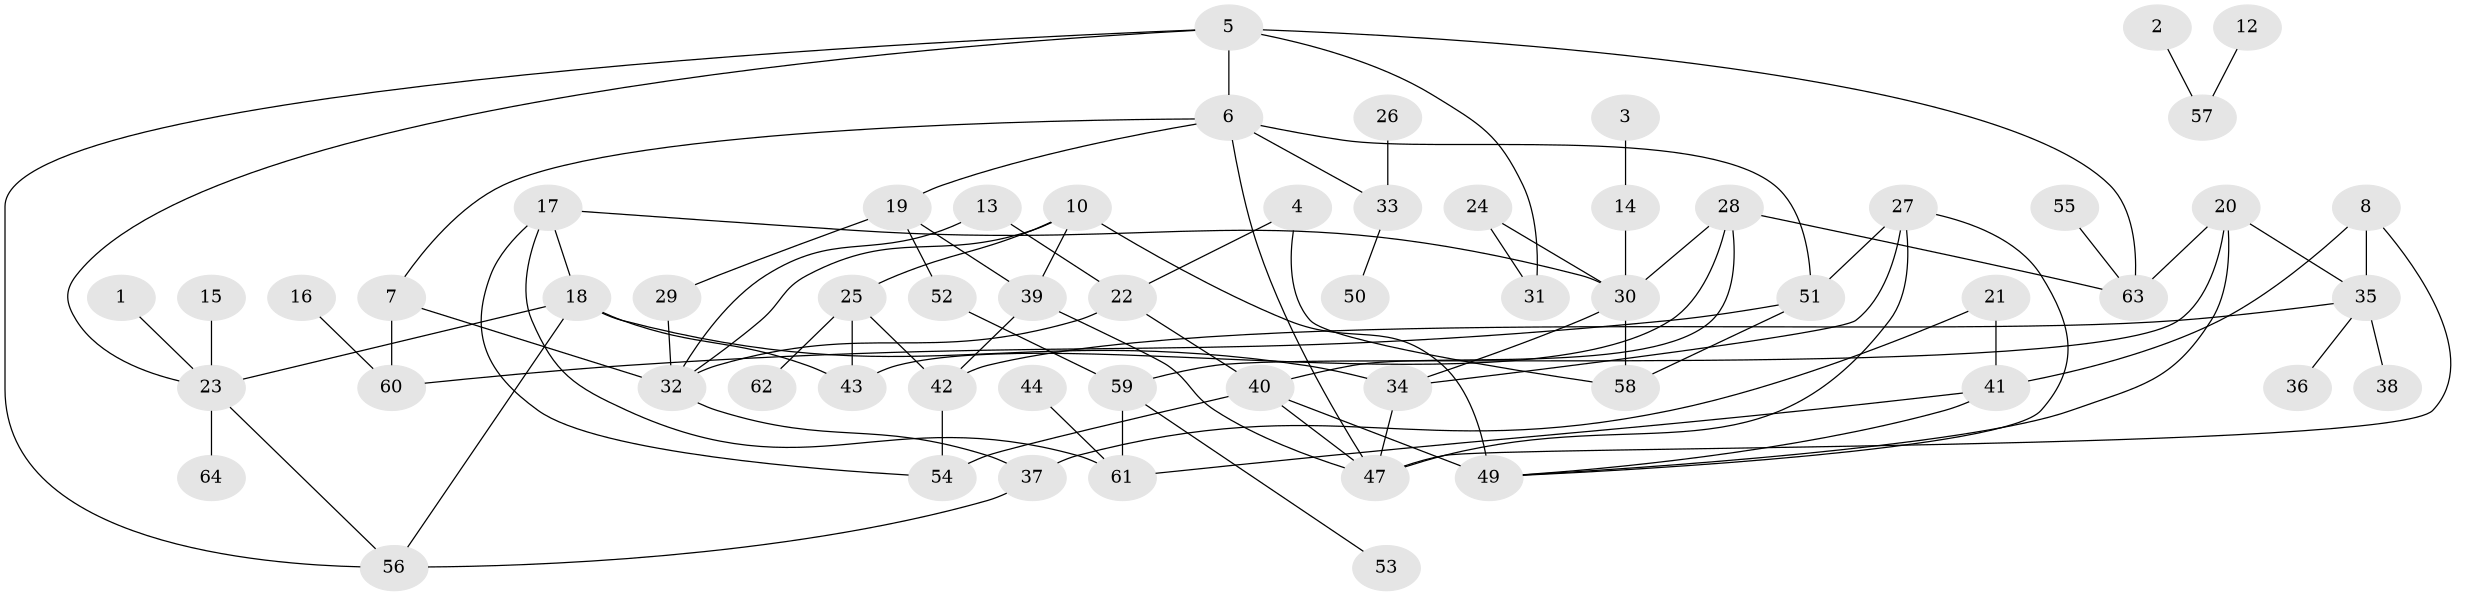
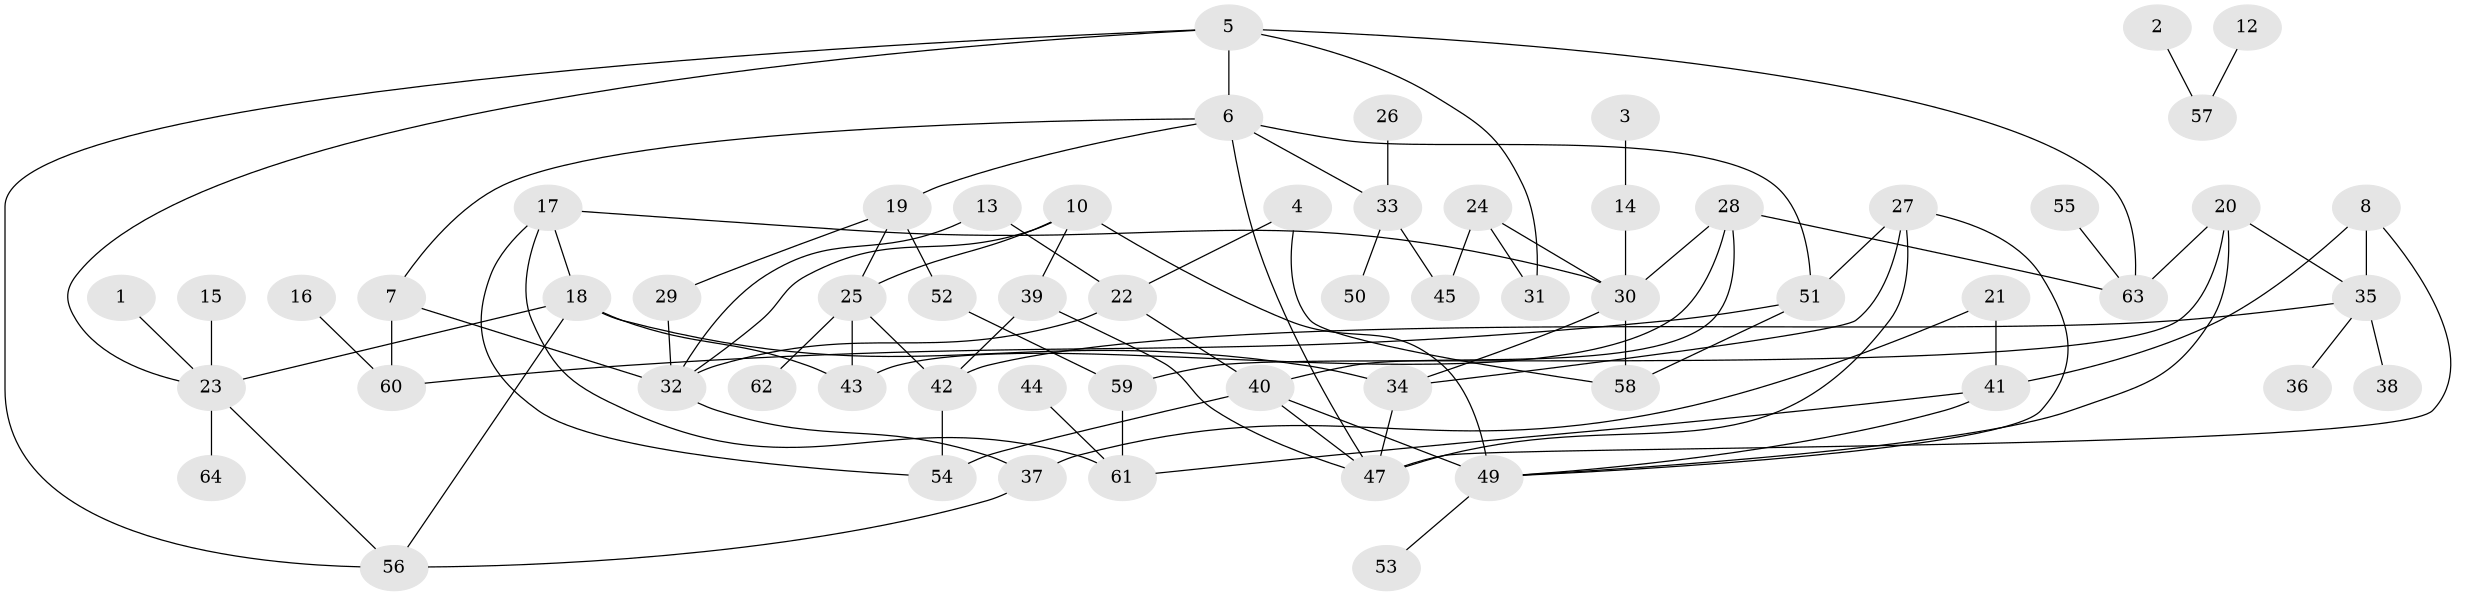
(974, 259) -> (871, 260)
none -> (1445, 298)
(1254, 478) -> (1438, 523)
